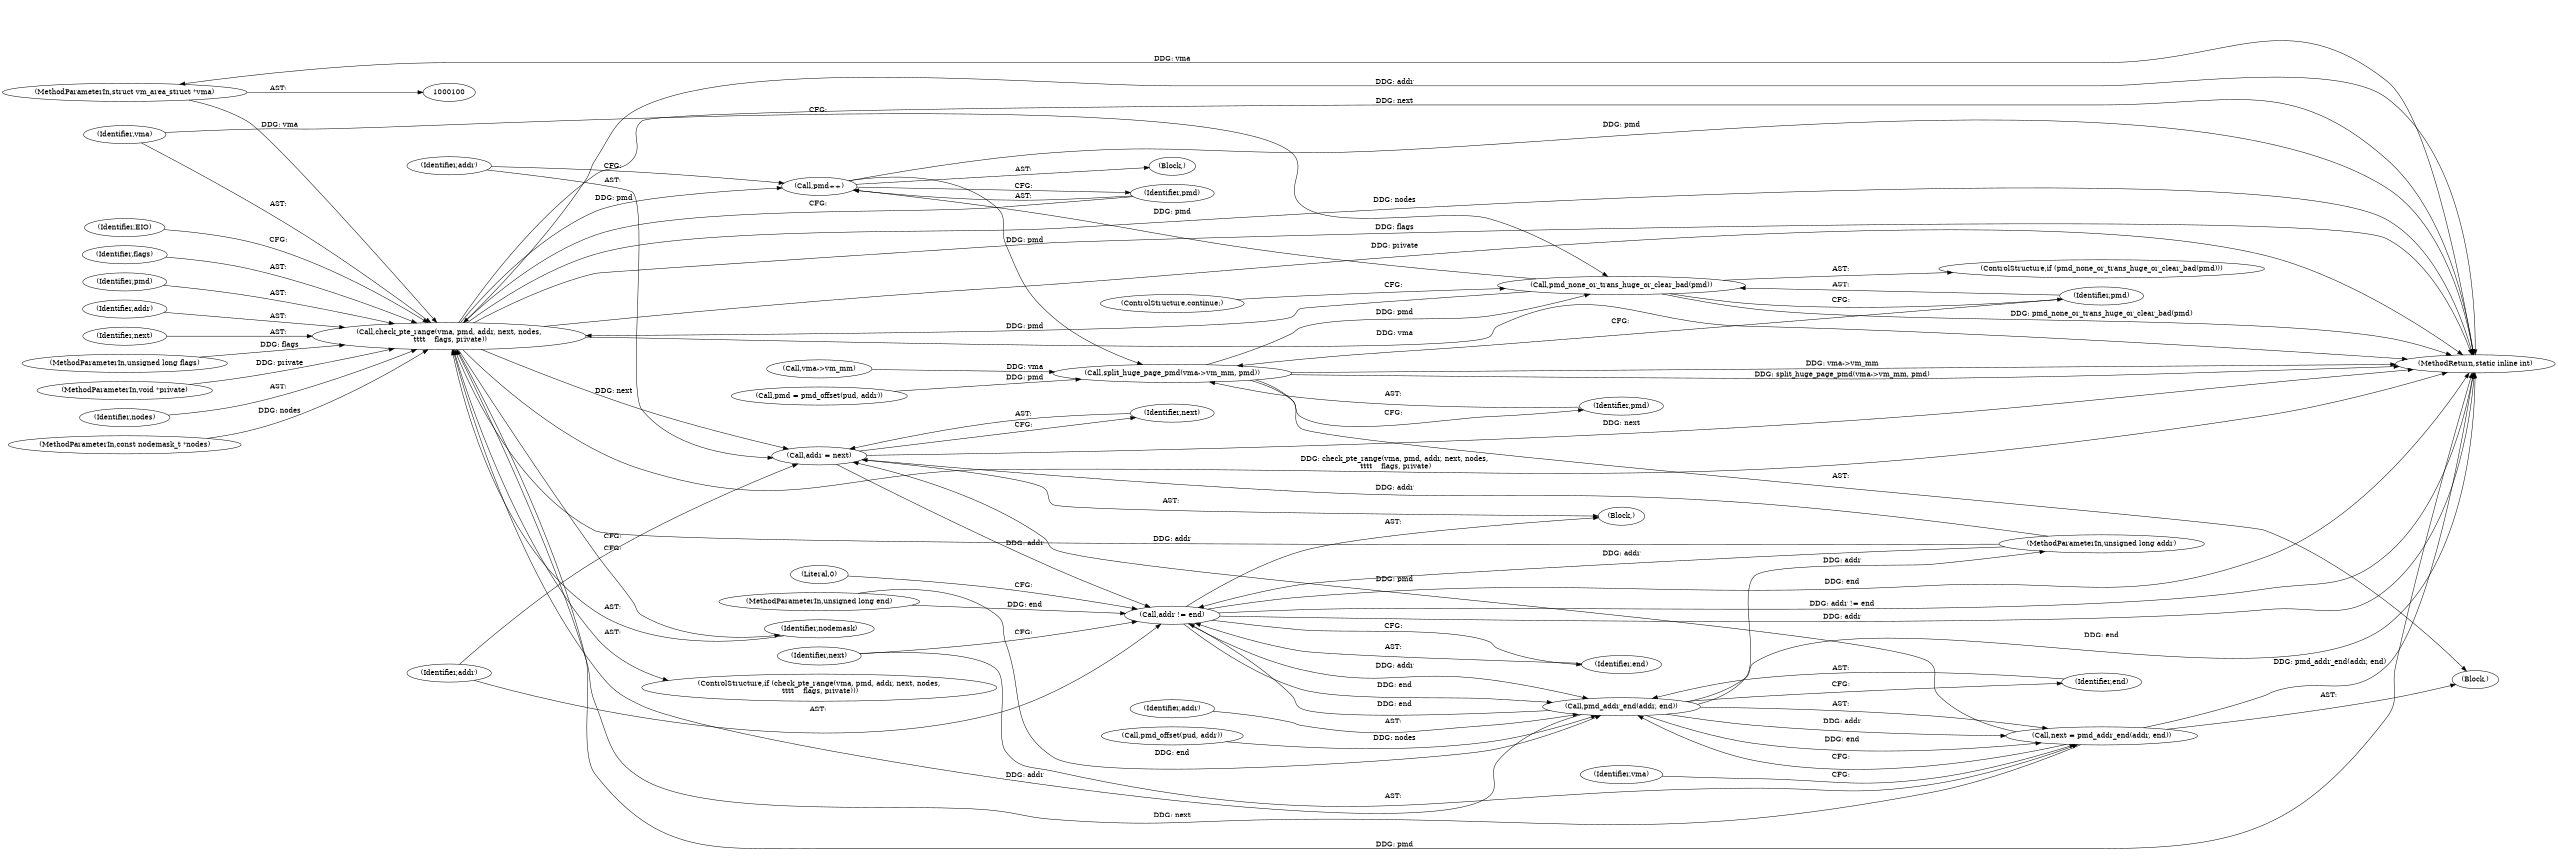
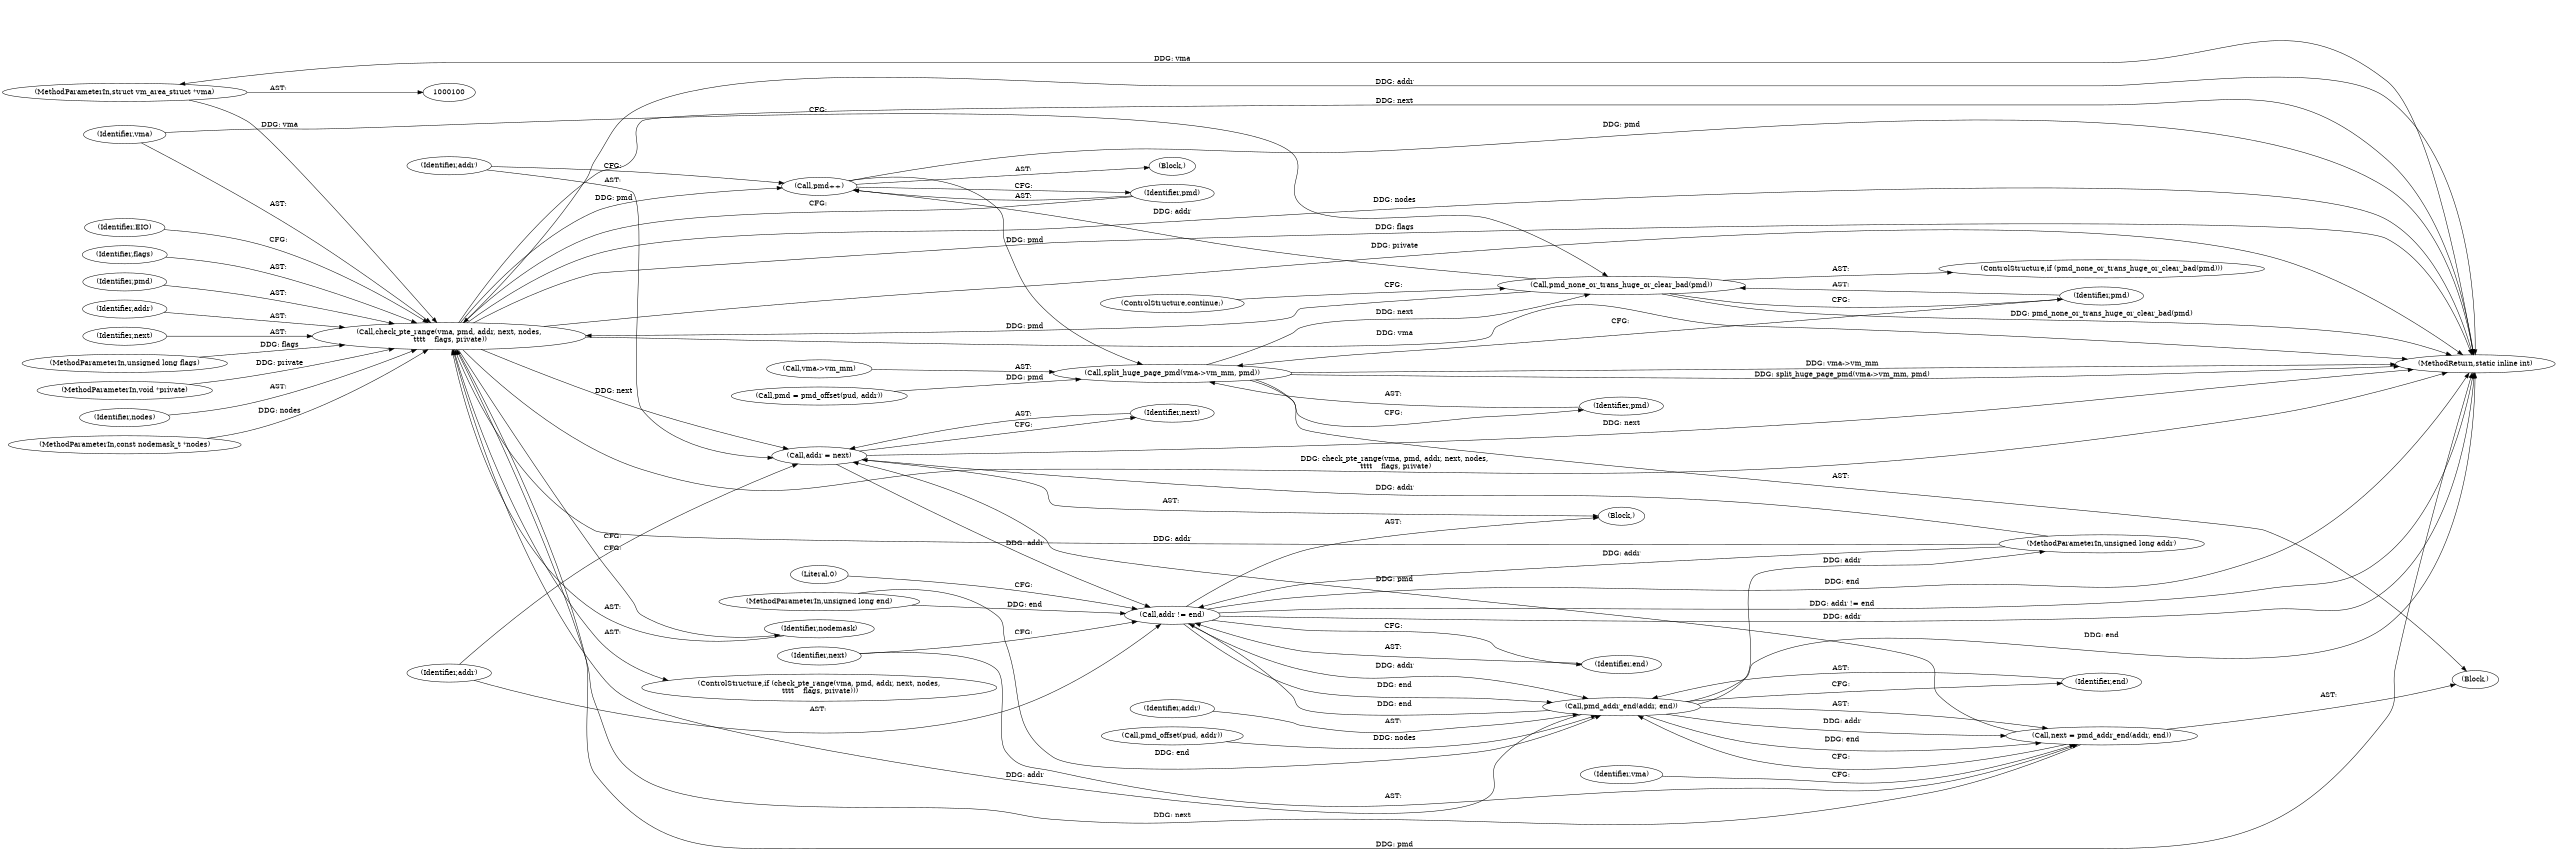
(1172, 212) -> (1172, 212)
(1395, 312) -> (1395, 312)
(1025, 367) -> (1025, 367)
(2393, 657) -> none
